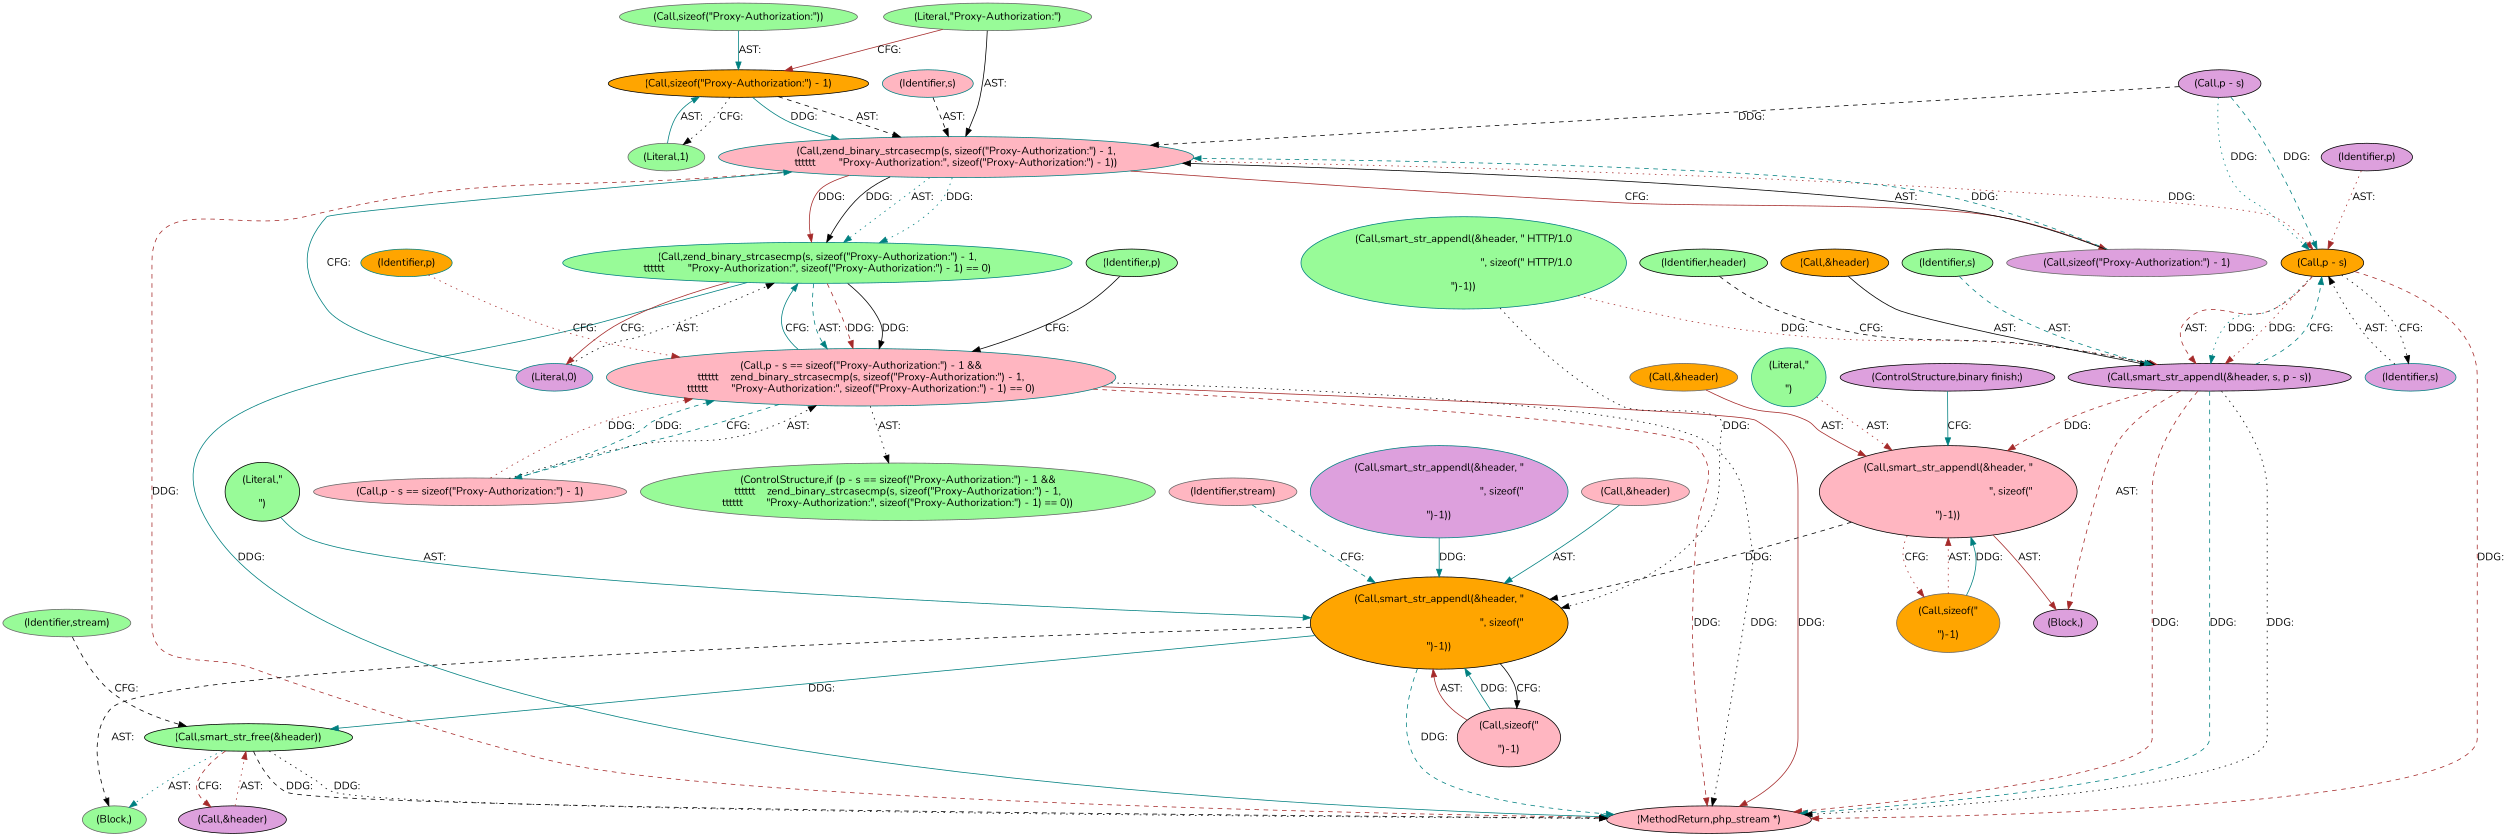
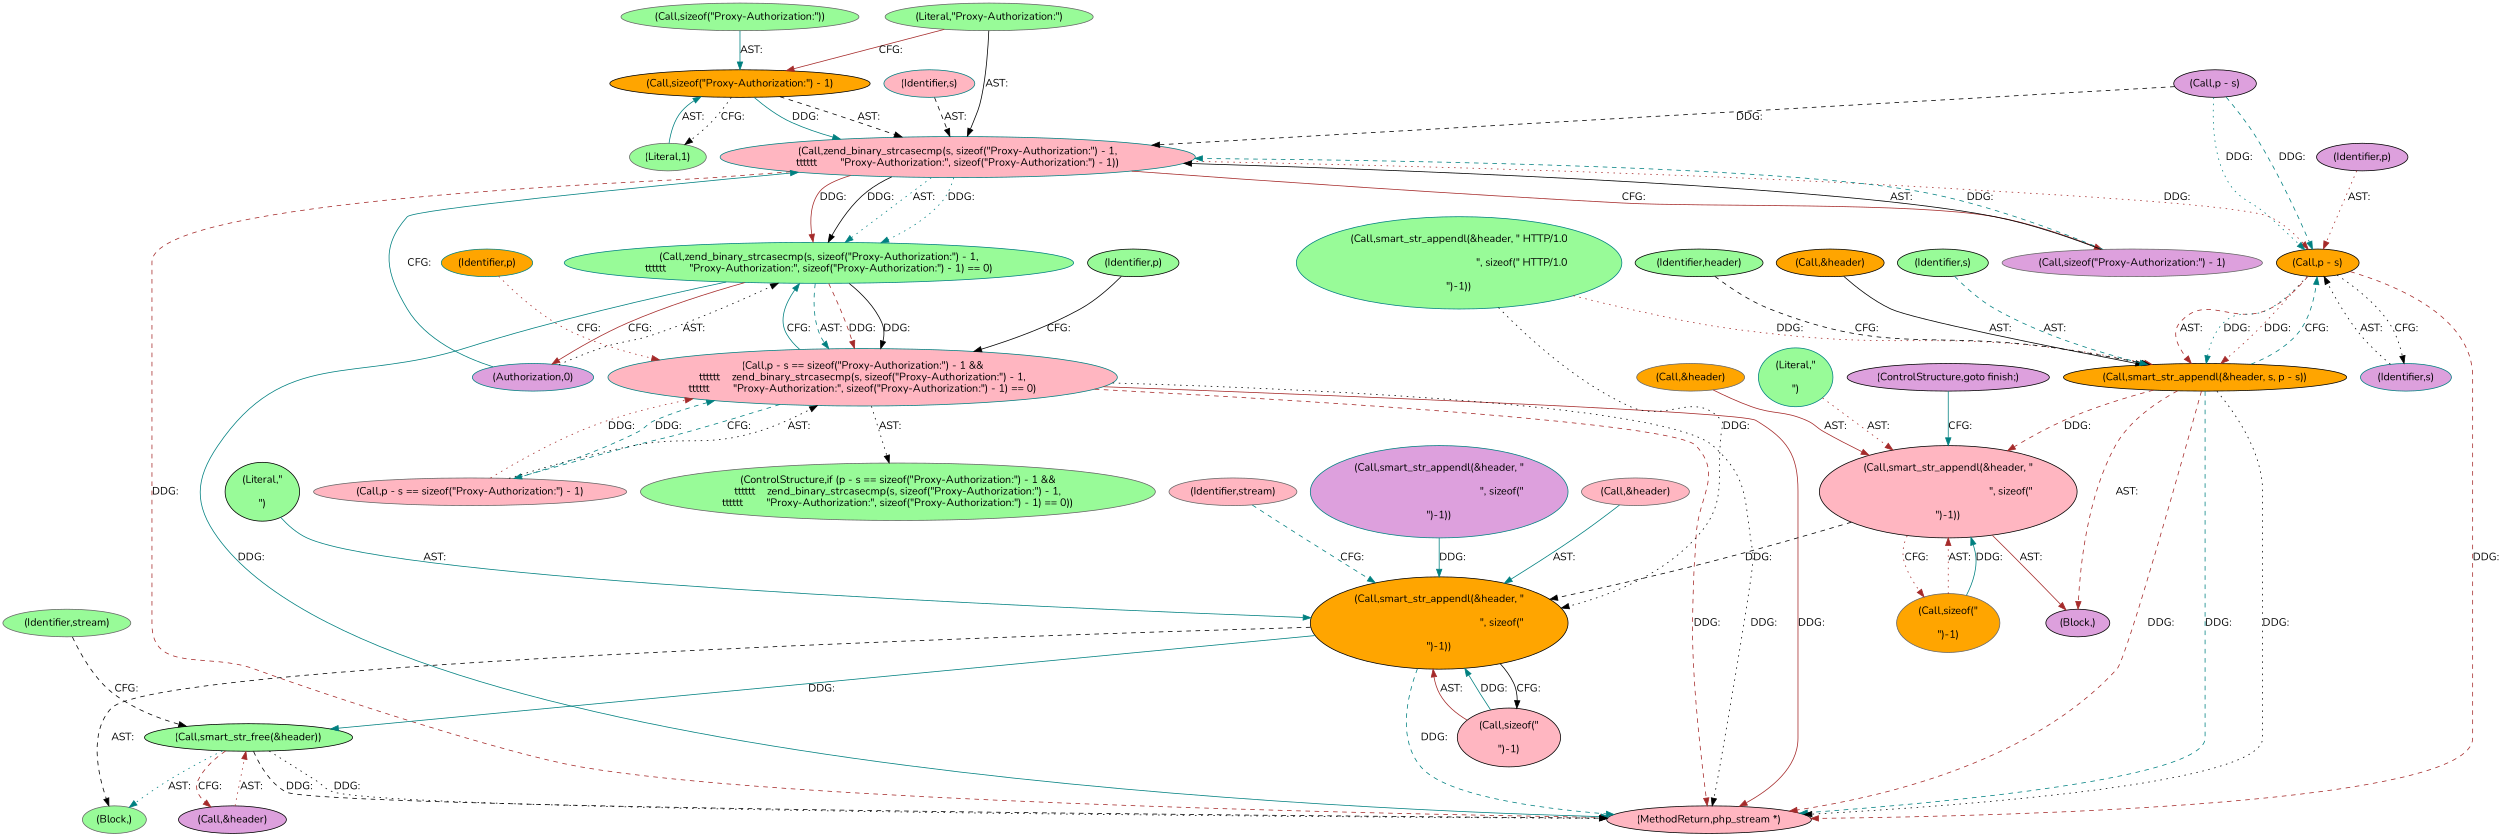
(554, 377) -> (533, 377)
(1947, 377) -> (1948, 377)
(2210, 377) -> (2205, 377)
